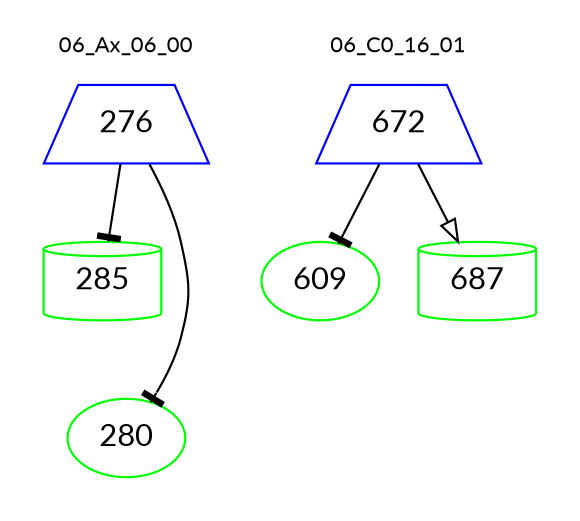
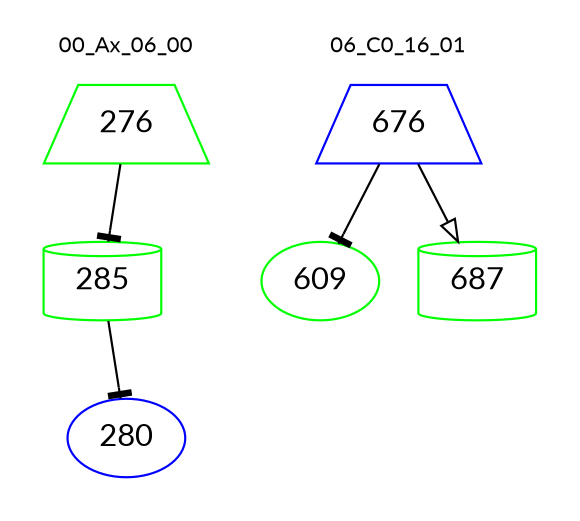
(126, 47) -> (126, 47)
(126, 124) -> (126, 124)
(399, 124) -> (399, 124)
(188, 278) -> (114, 354)
(126, 438) -> (126, 438)
